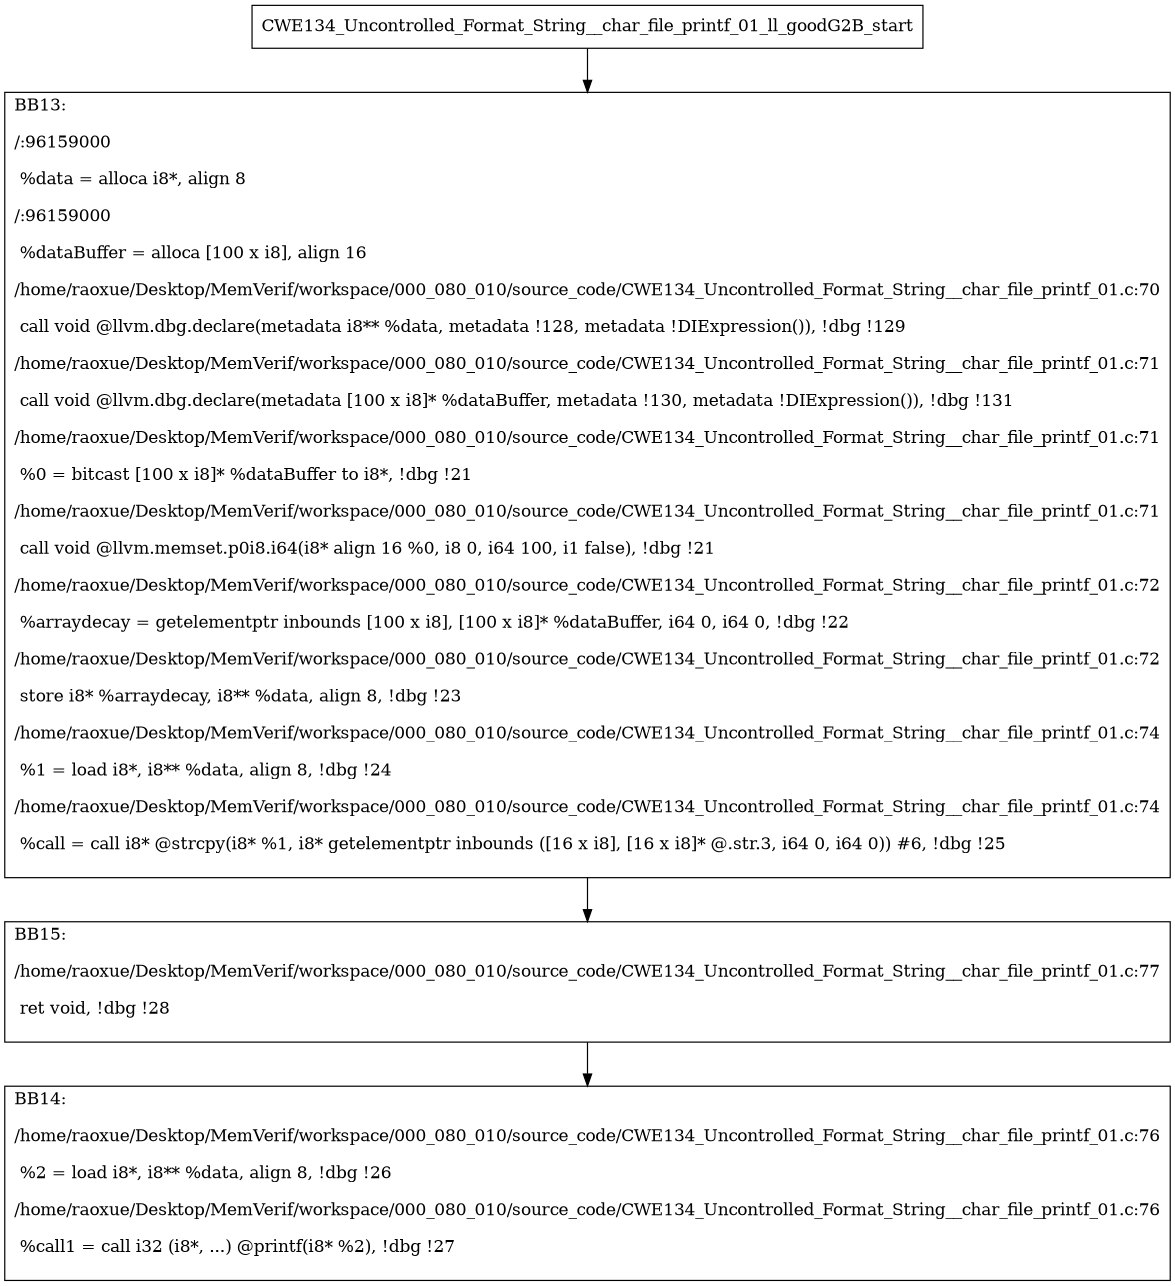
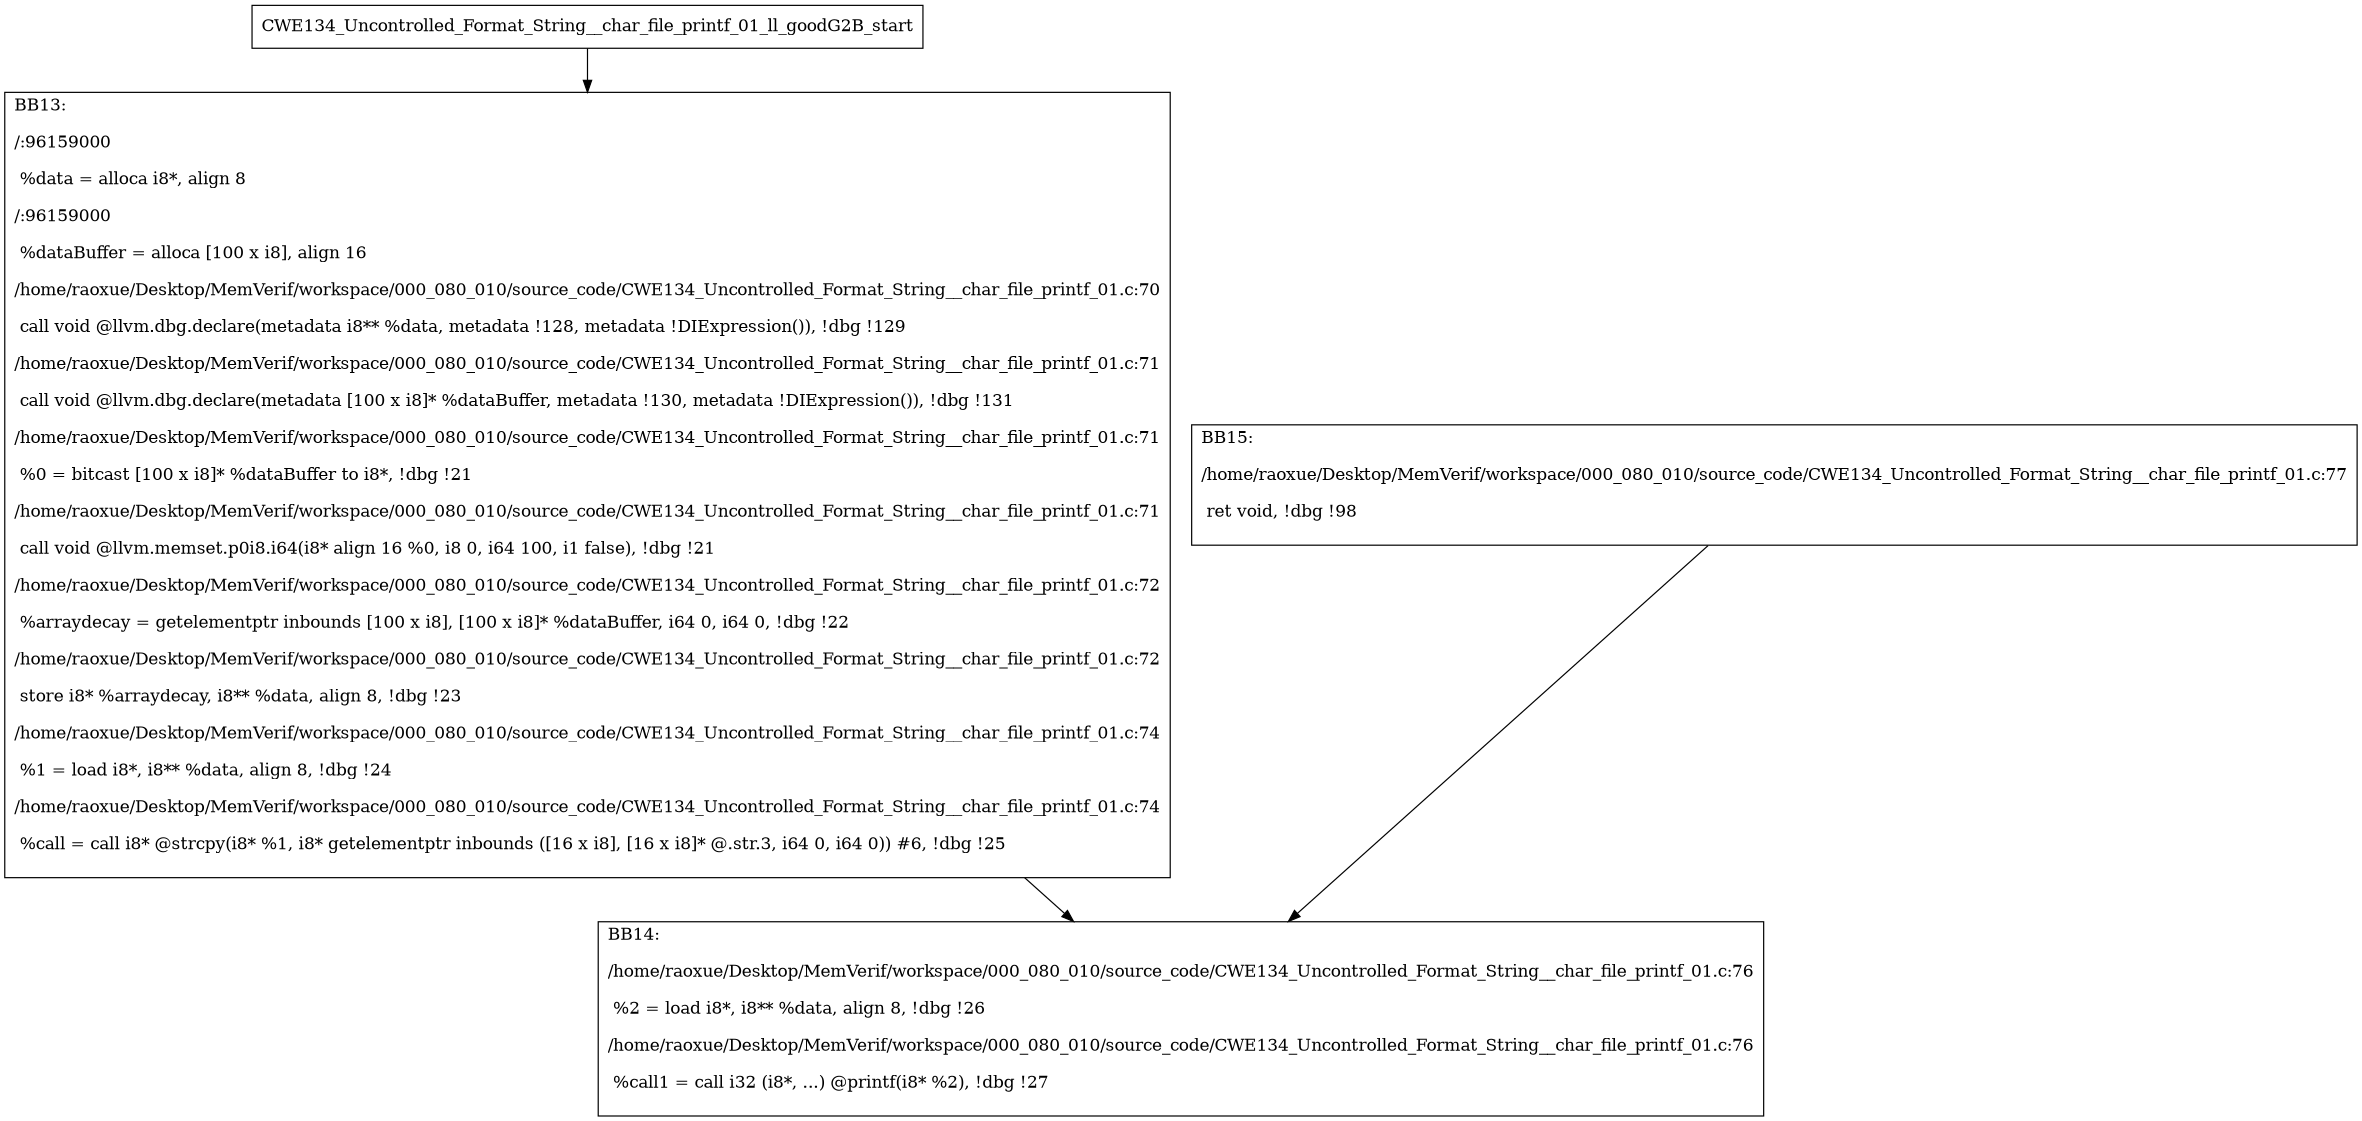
(587, 894) -> (1045, 896)
(92, 1009) -> (1279, 512)
